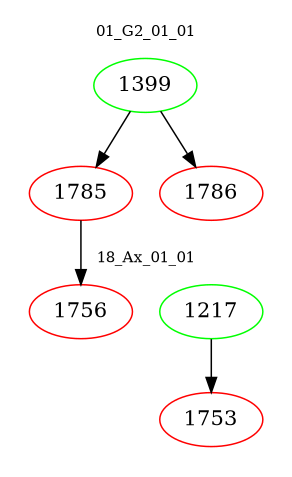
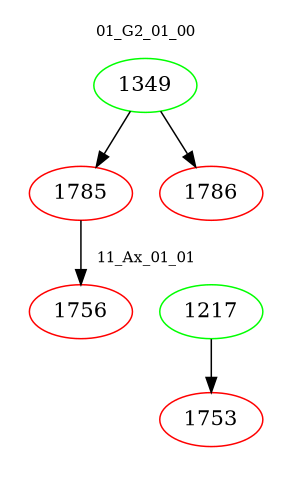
(146, 32) -> (146, 32)
(145, 85) -> (145, 85)
(146, 259) -> (146, 259)
